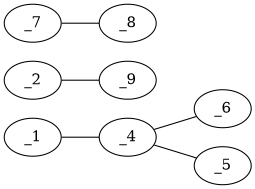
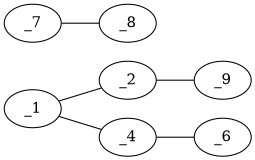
none -> (80, 94)
(223, 166) -> none
